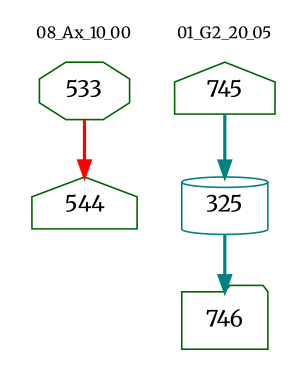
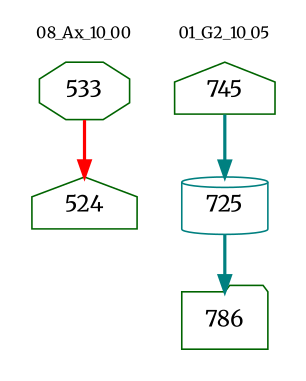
(225, 34) -> (225, 34)
(85, 206) -> (85, 206)
(225, 206) -> (225, 206)
(225, 320) -> (225, 320)
